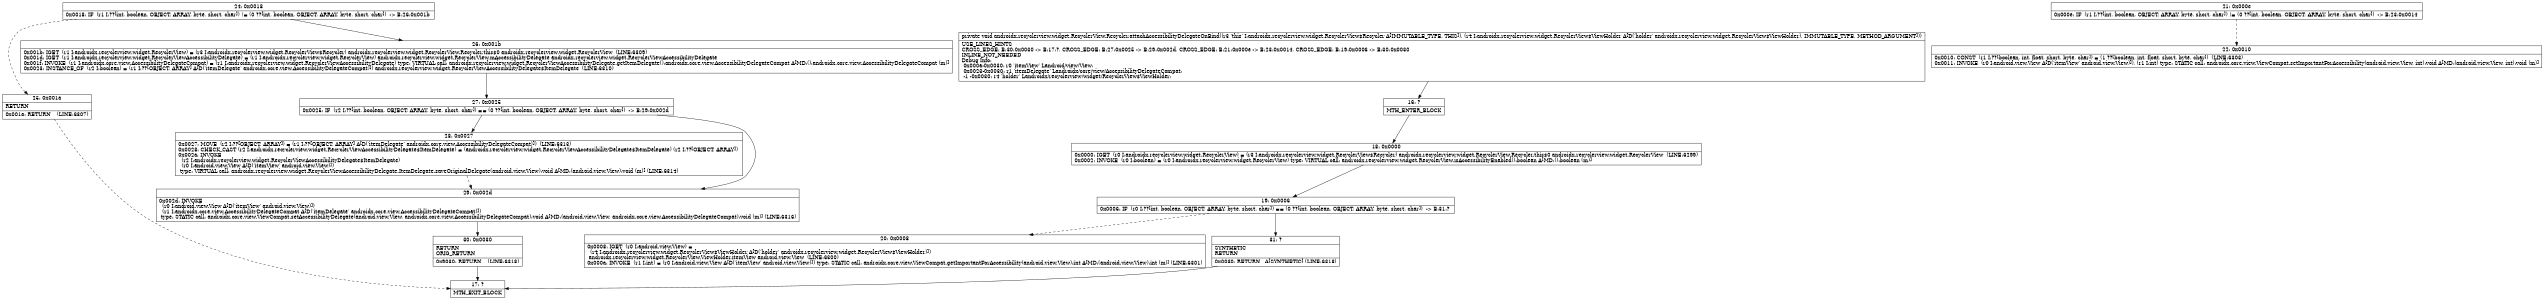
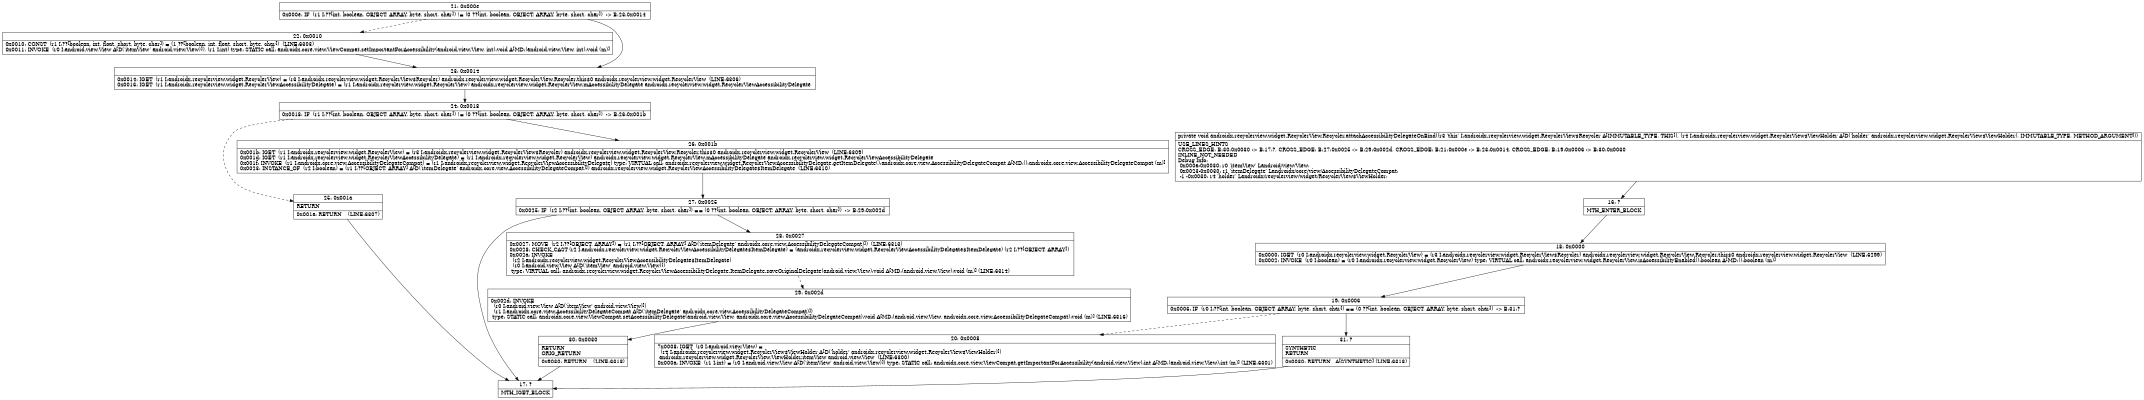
none -> (465, 78)
(746, 133) -> (478, 277)
(641, 247) -> (711, 347)
(227, 253) -> (421, 305)
(478, 293) -> (525, 393)
